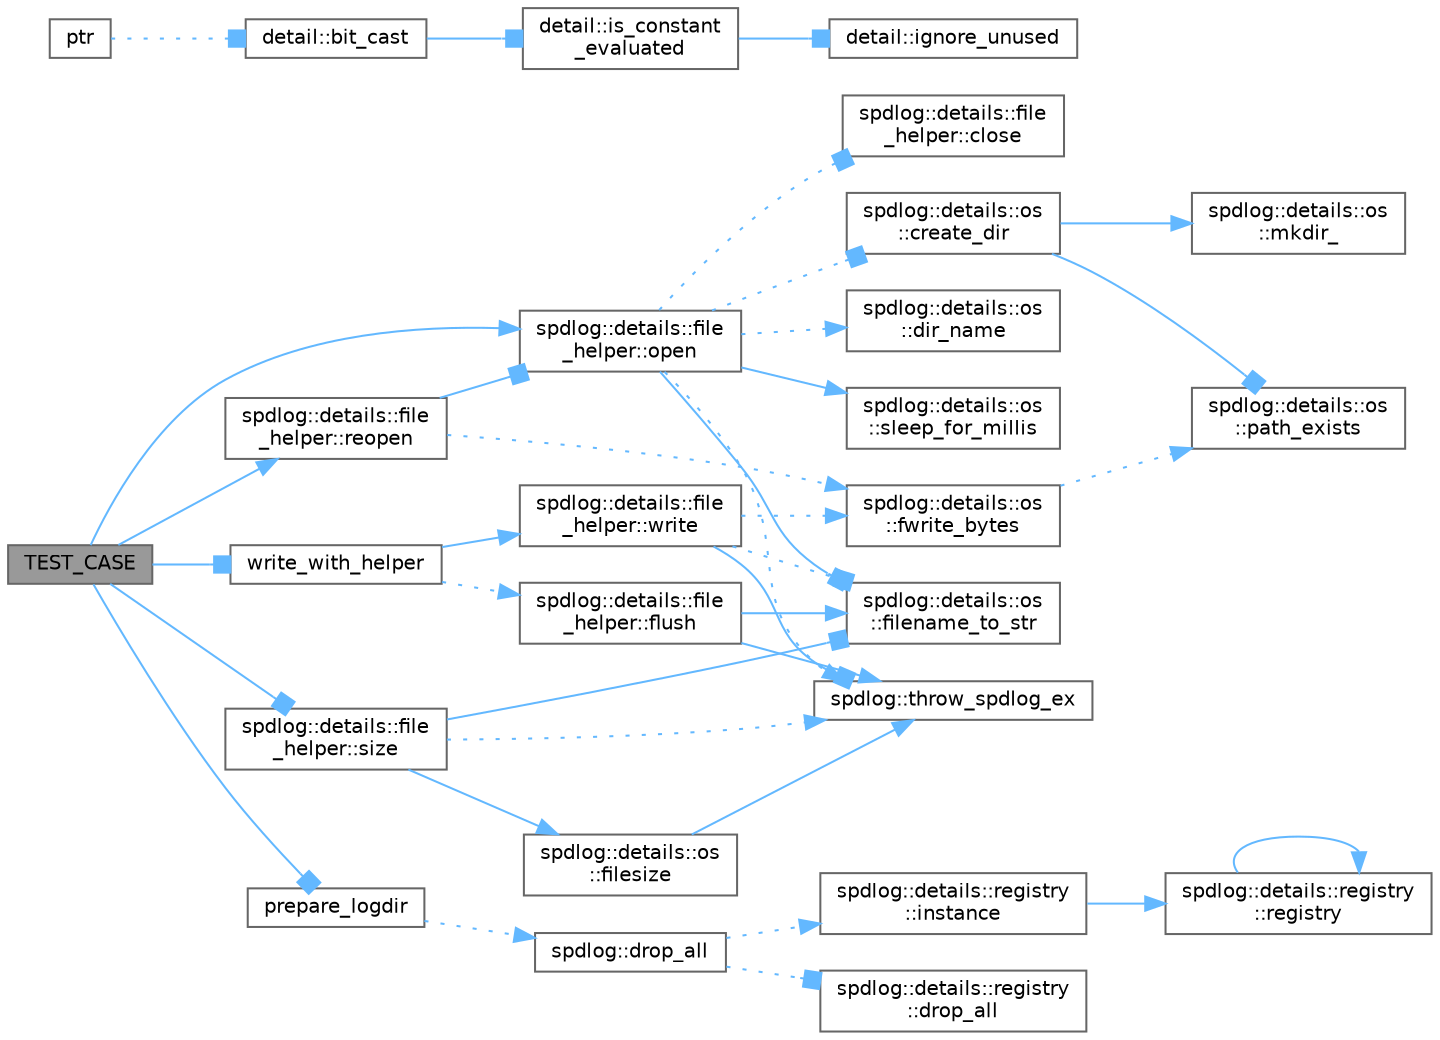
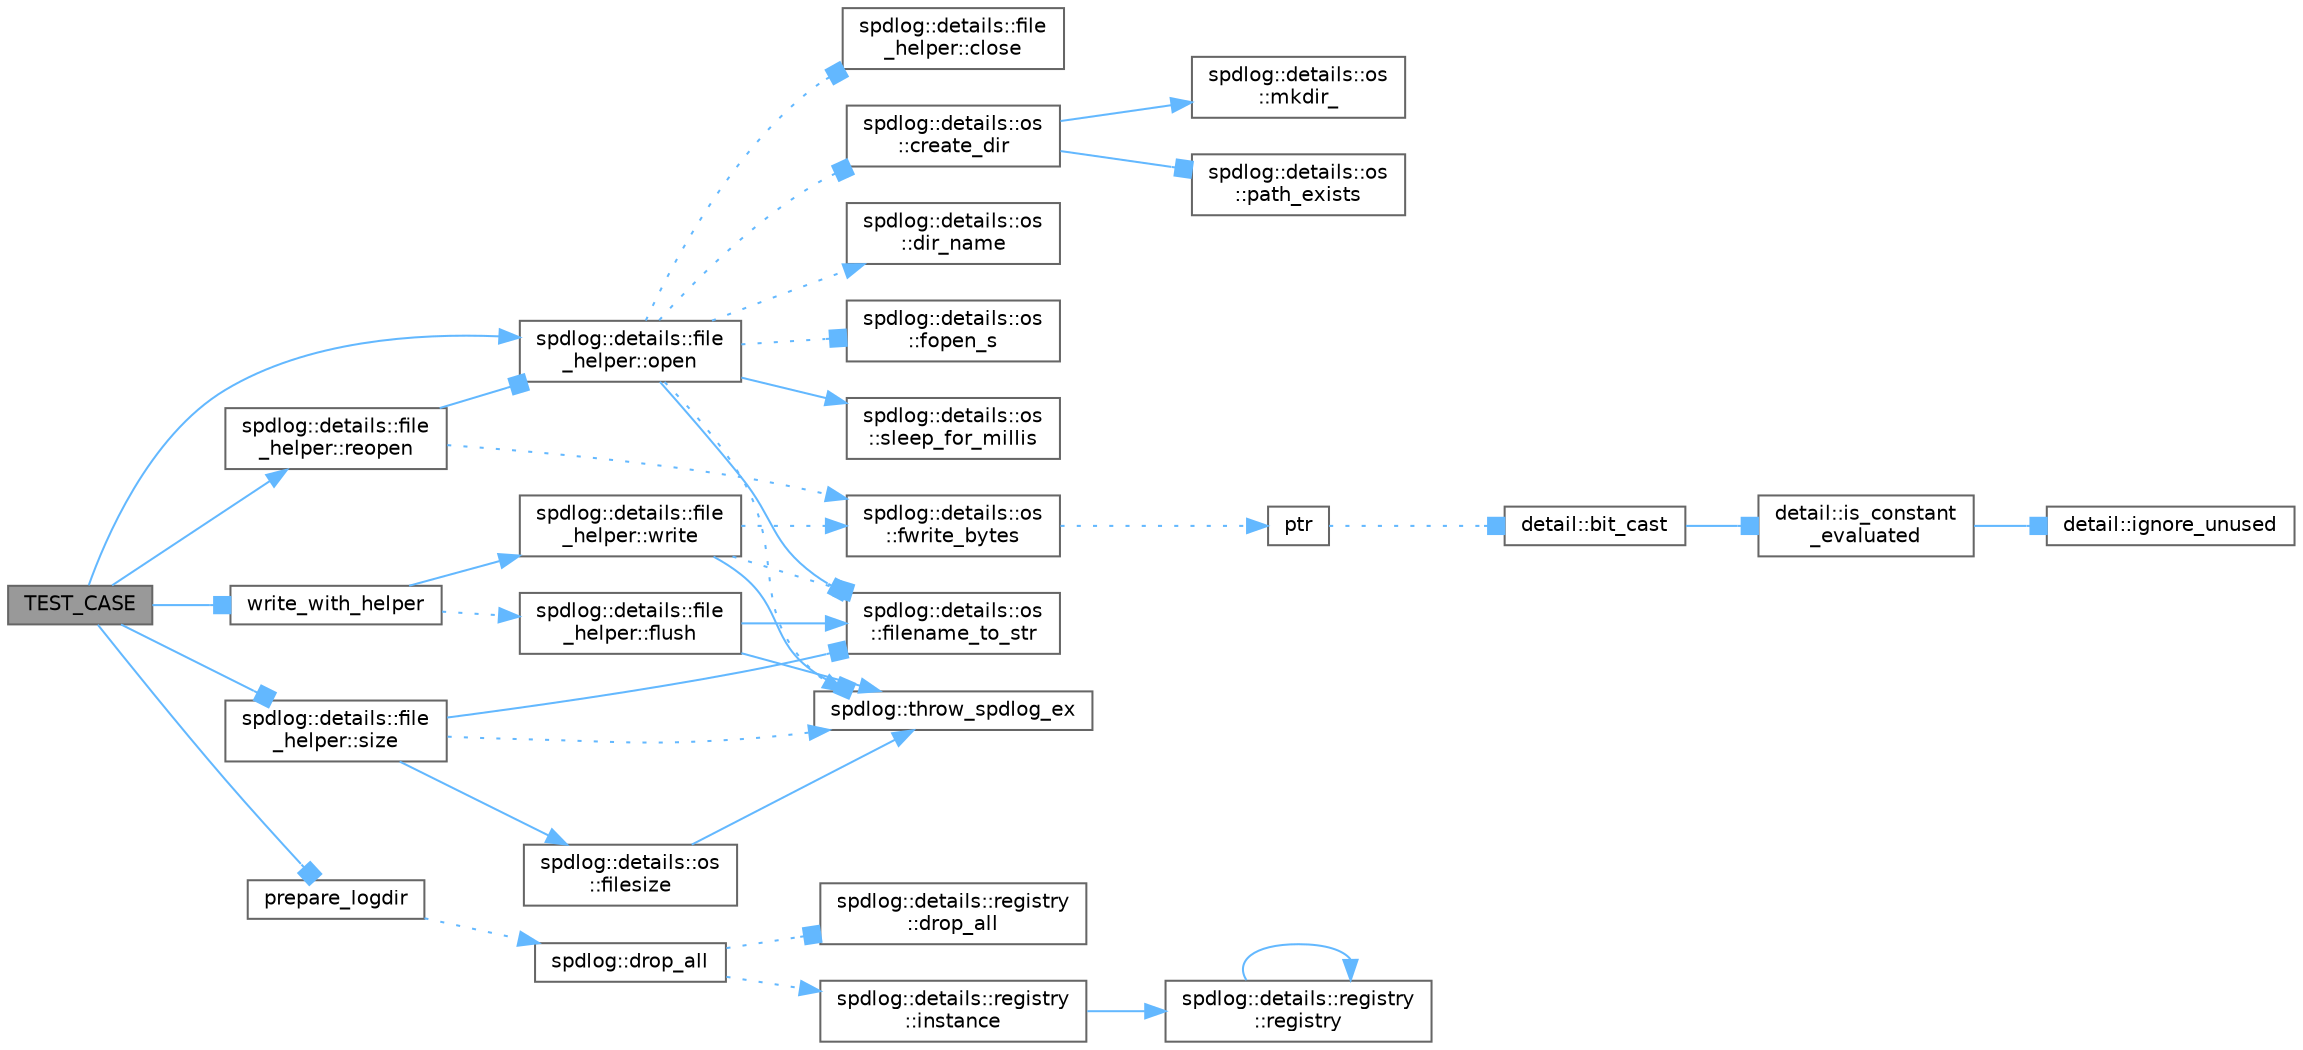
none -> (953, 331)
(1116, 470) -> (1153, 526)
